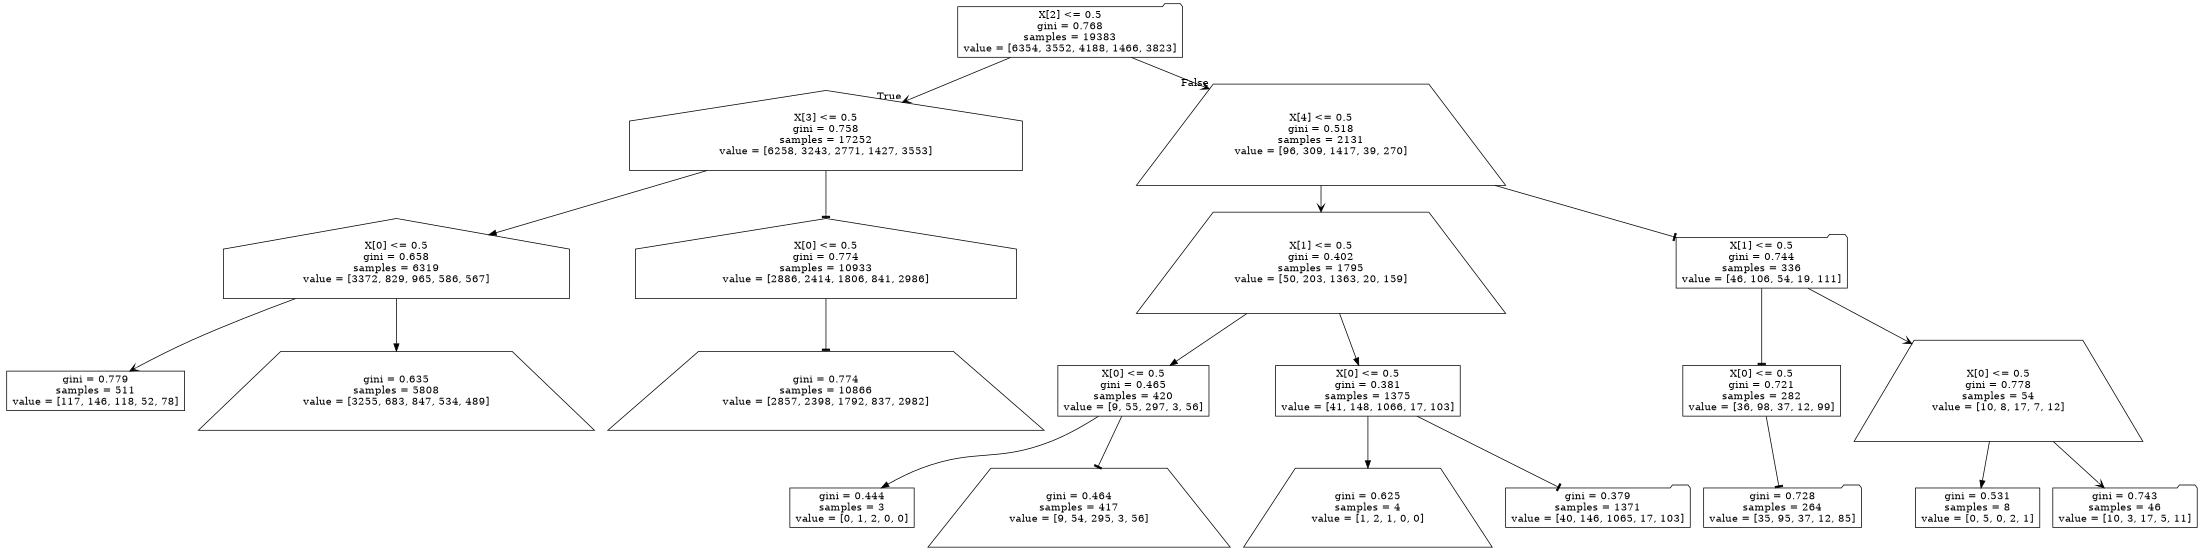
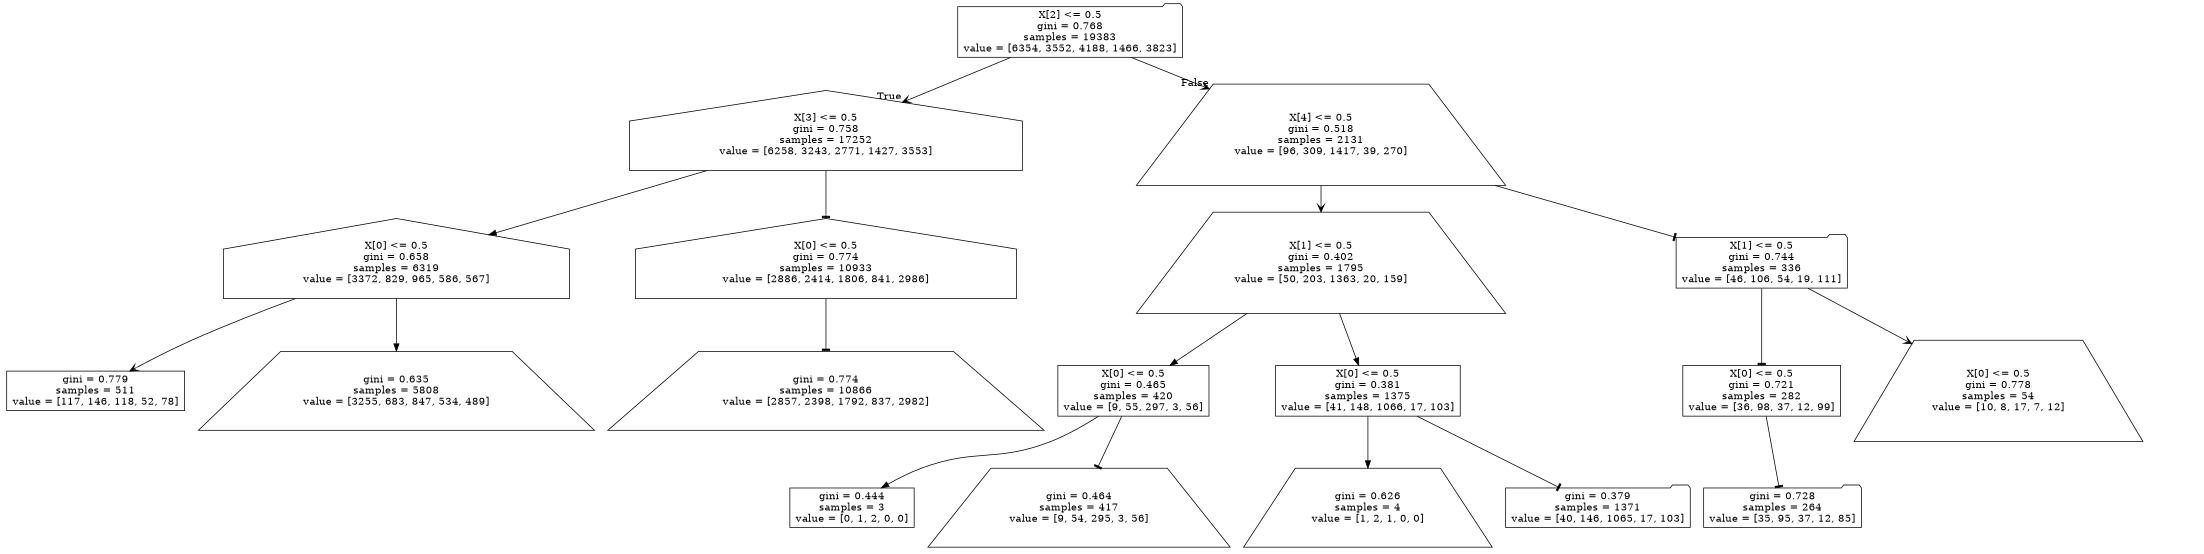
(1368, 508) -> (1368, 508)
(1978, 508) -> none
(2125, 508) -> none
